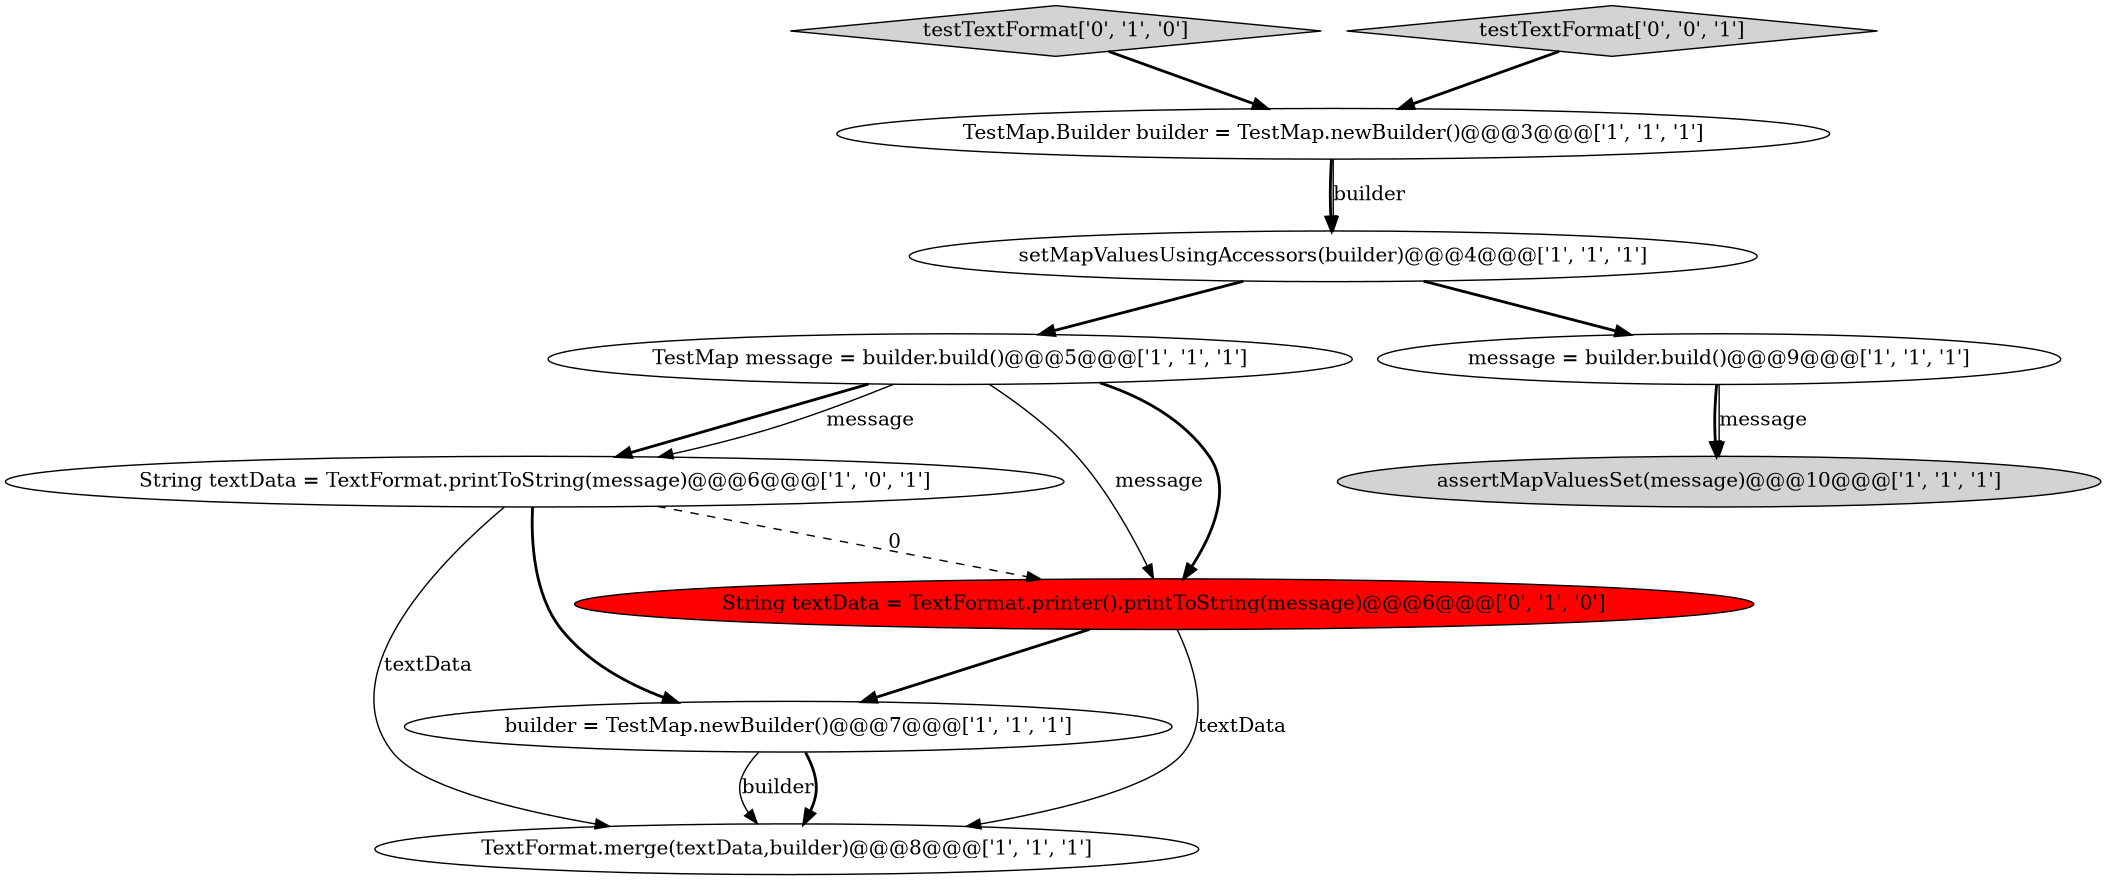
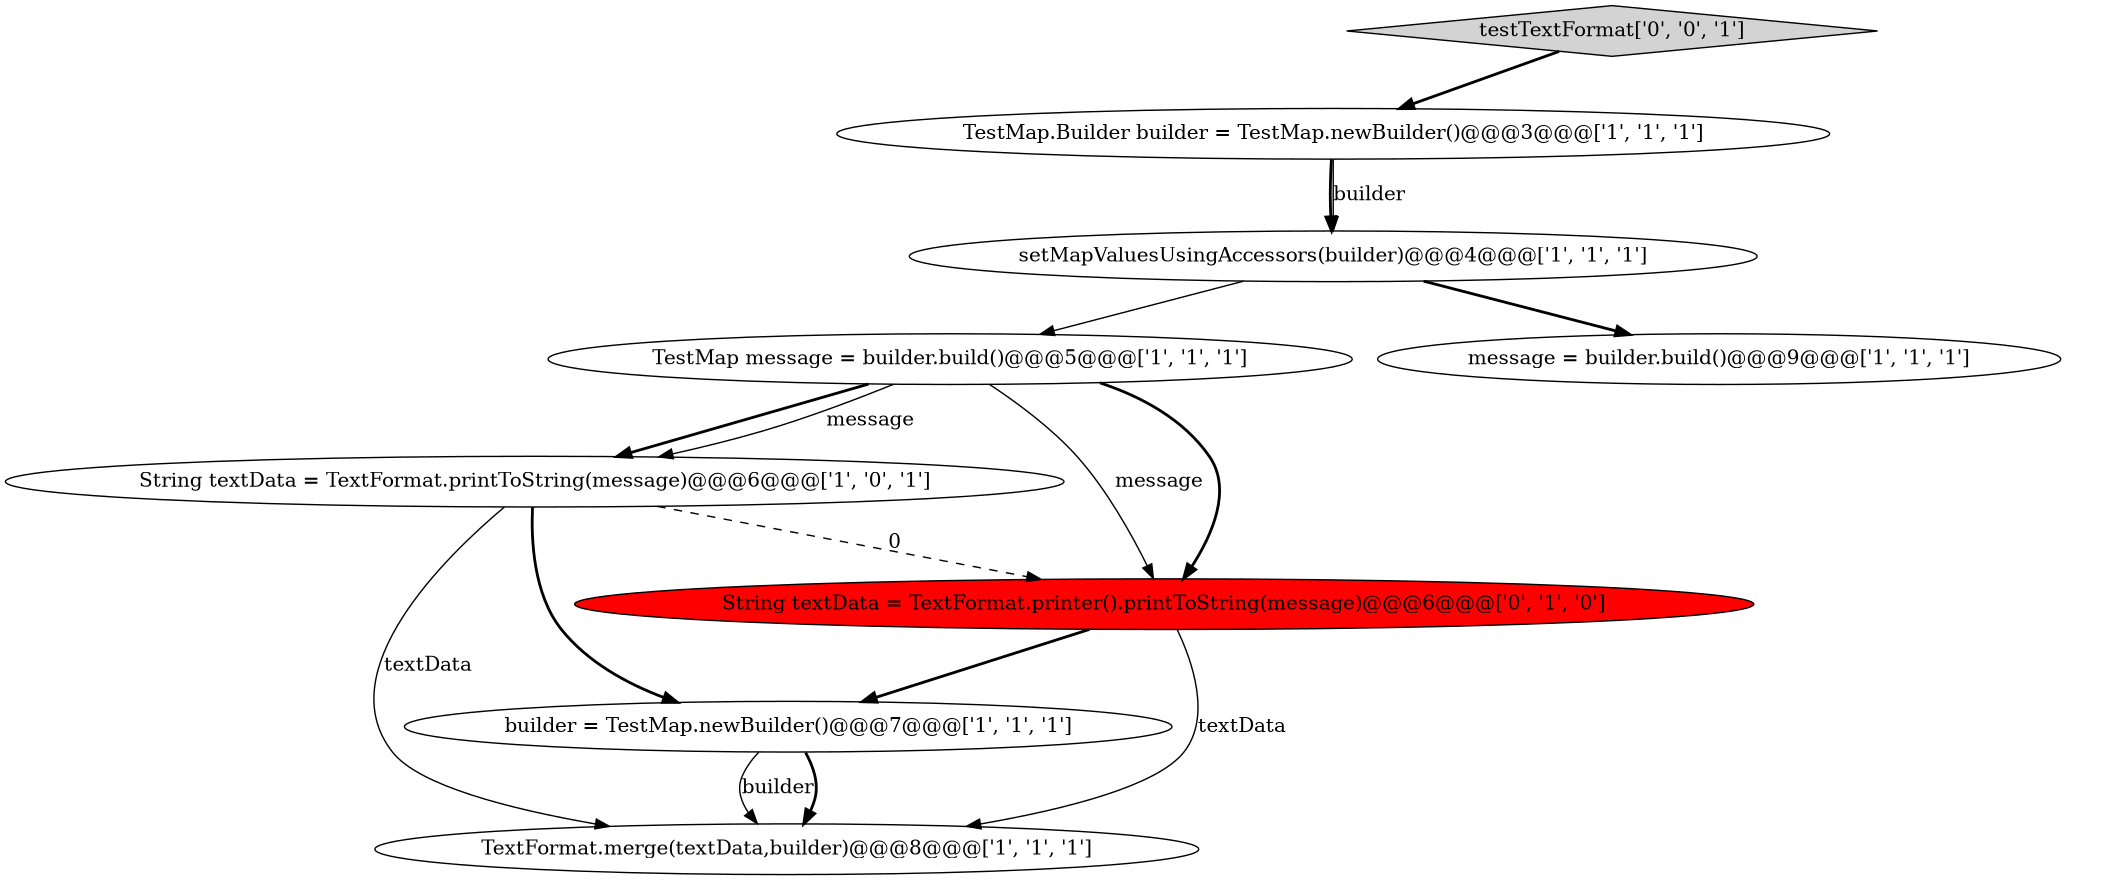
(1056, 31) -> none
(1149, 306) -> (1149, 306)
(1719, 482) -> none
